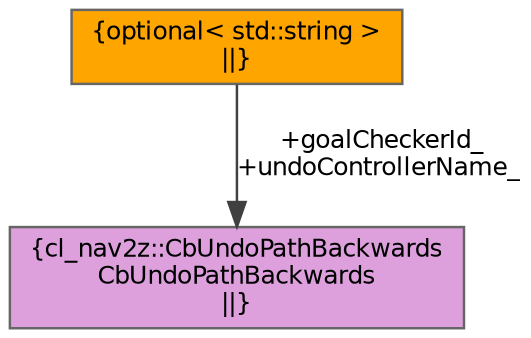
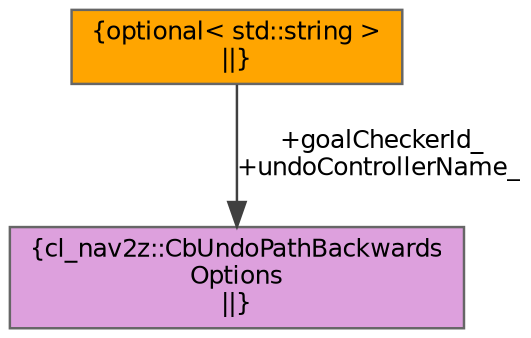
(237, 278) -> (237, 278)
